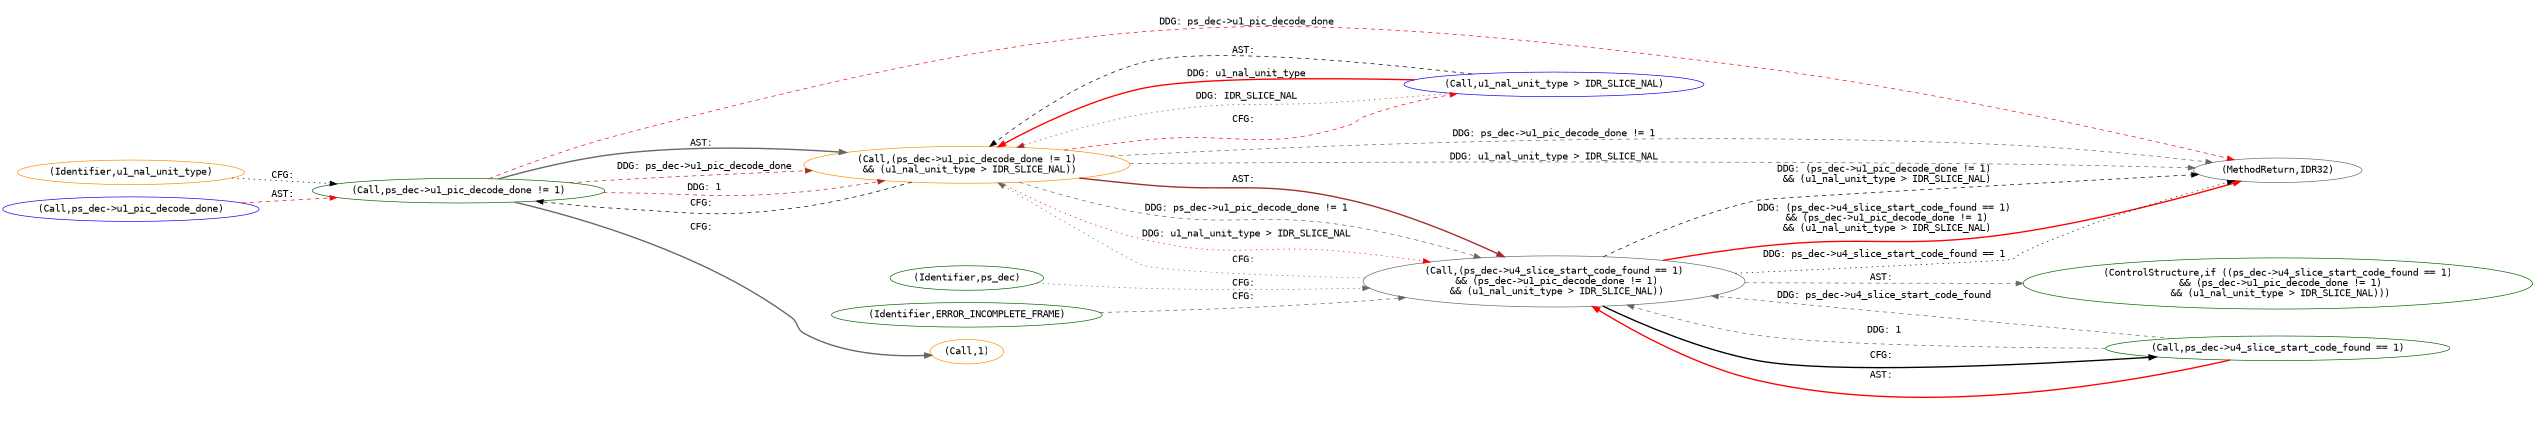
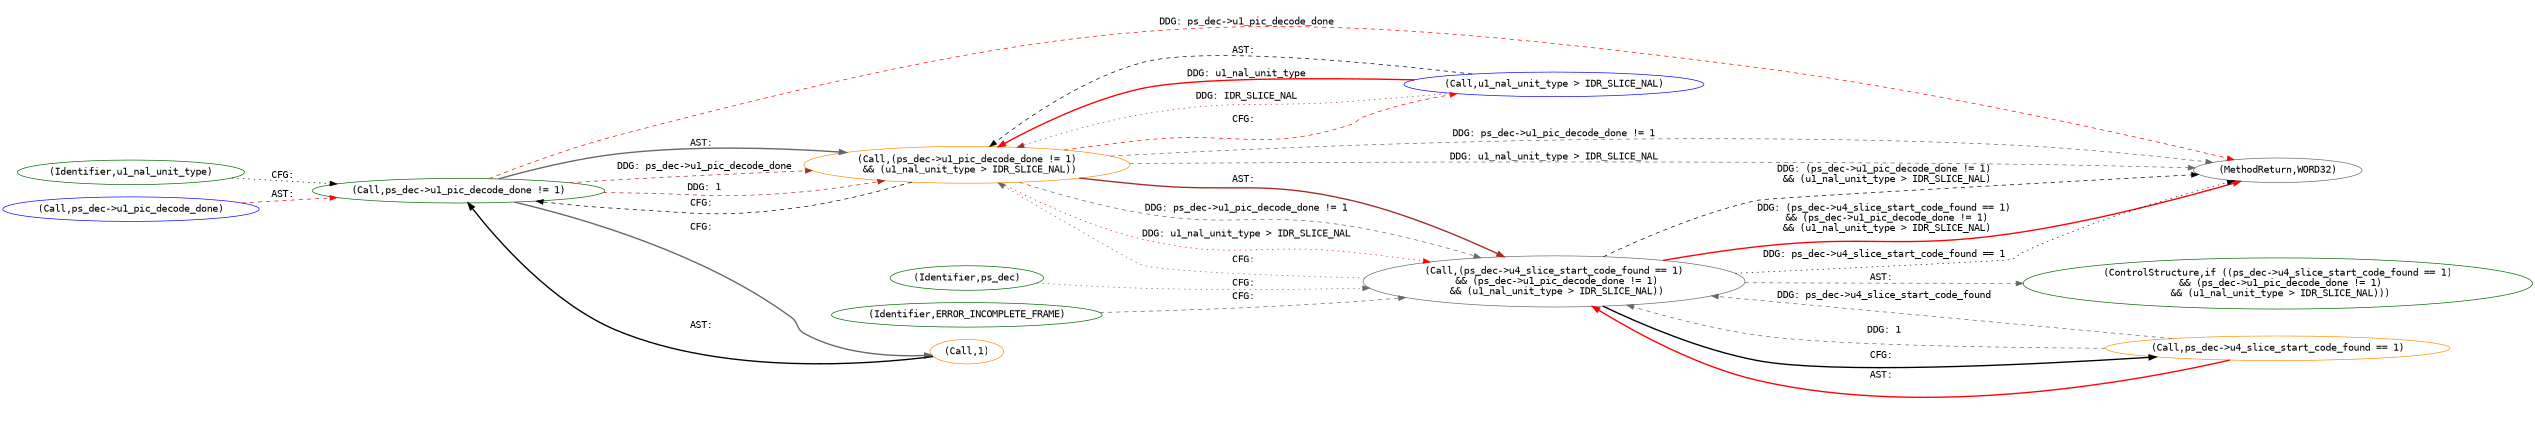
(2278, 170) -> (2278, 170)
(131, 172) -> (131, 172)
(2278, 348) -> (2278, 348)
none -> (679, 349)
